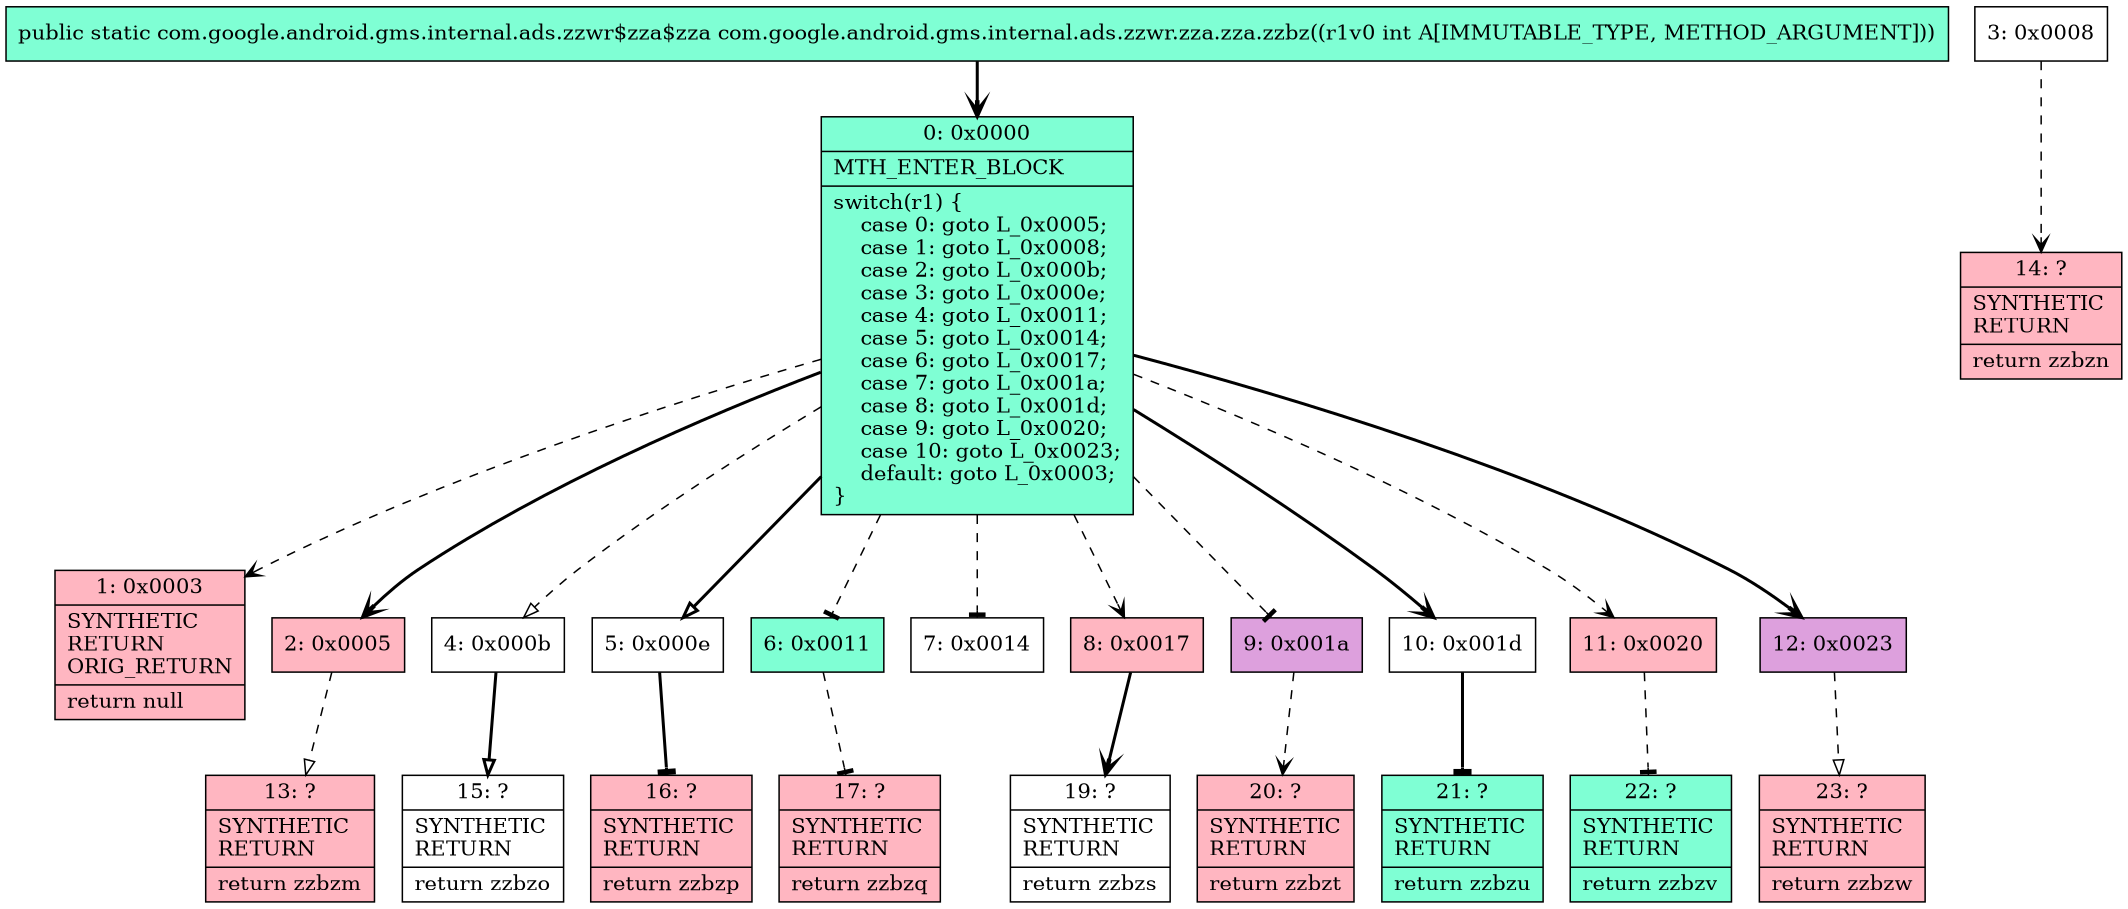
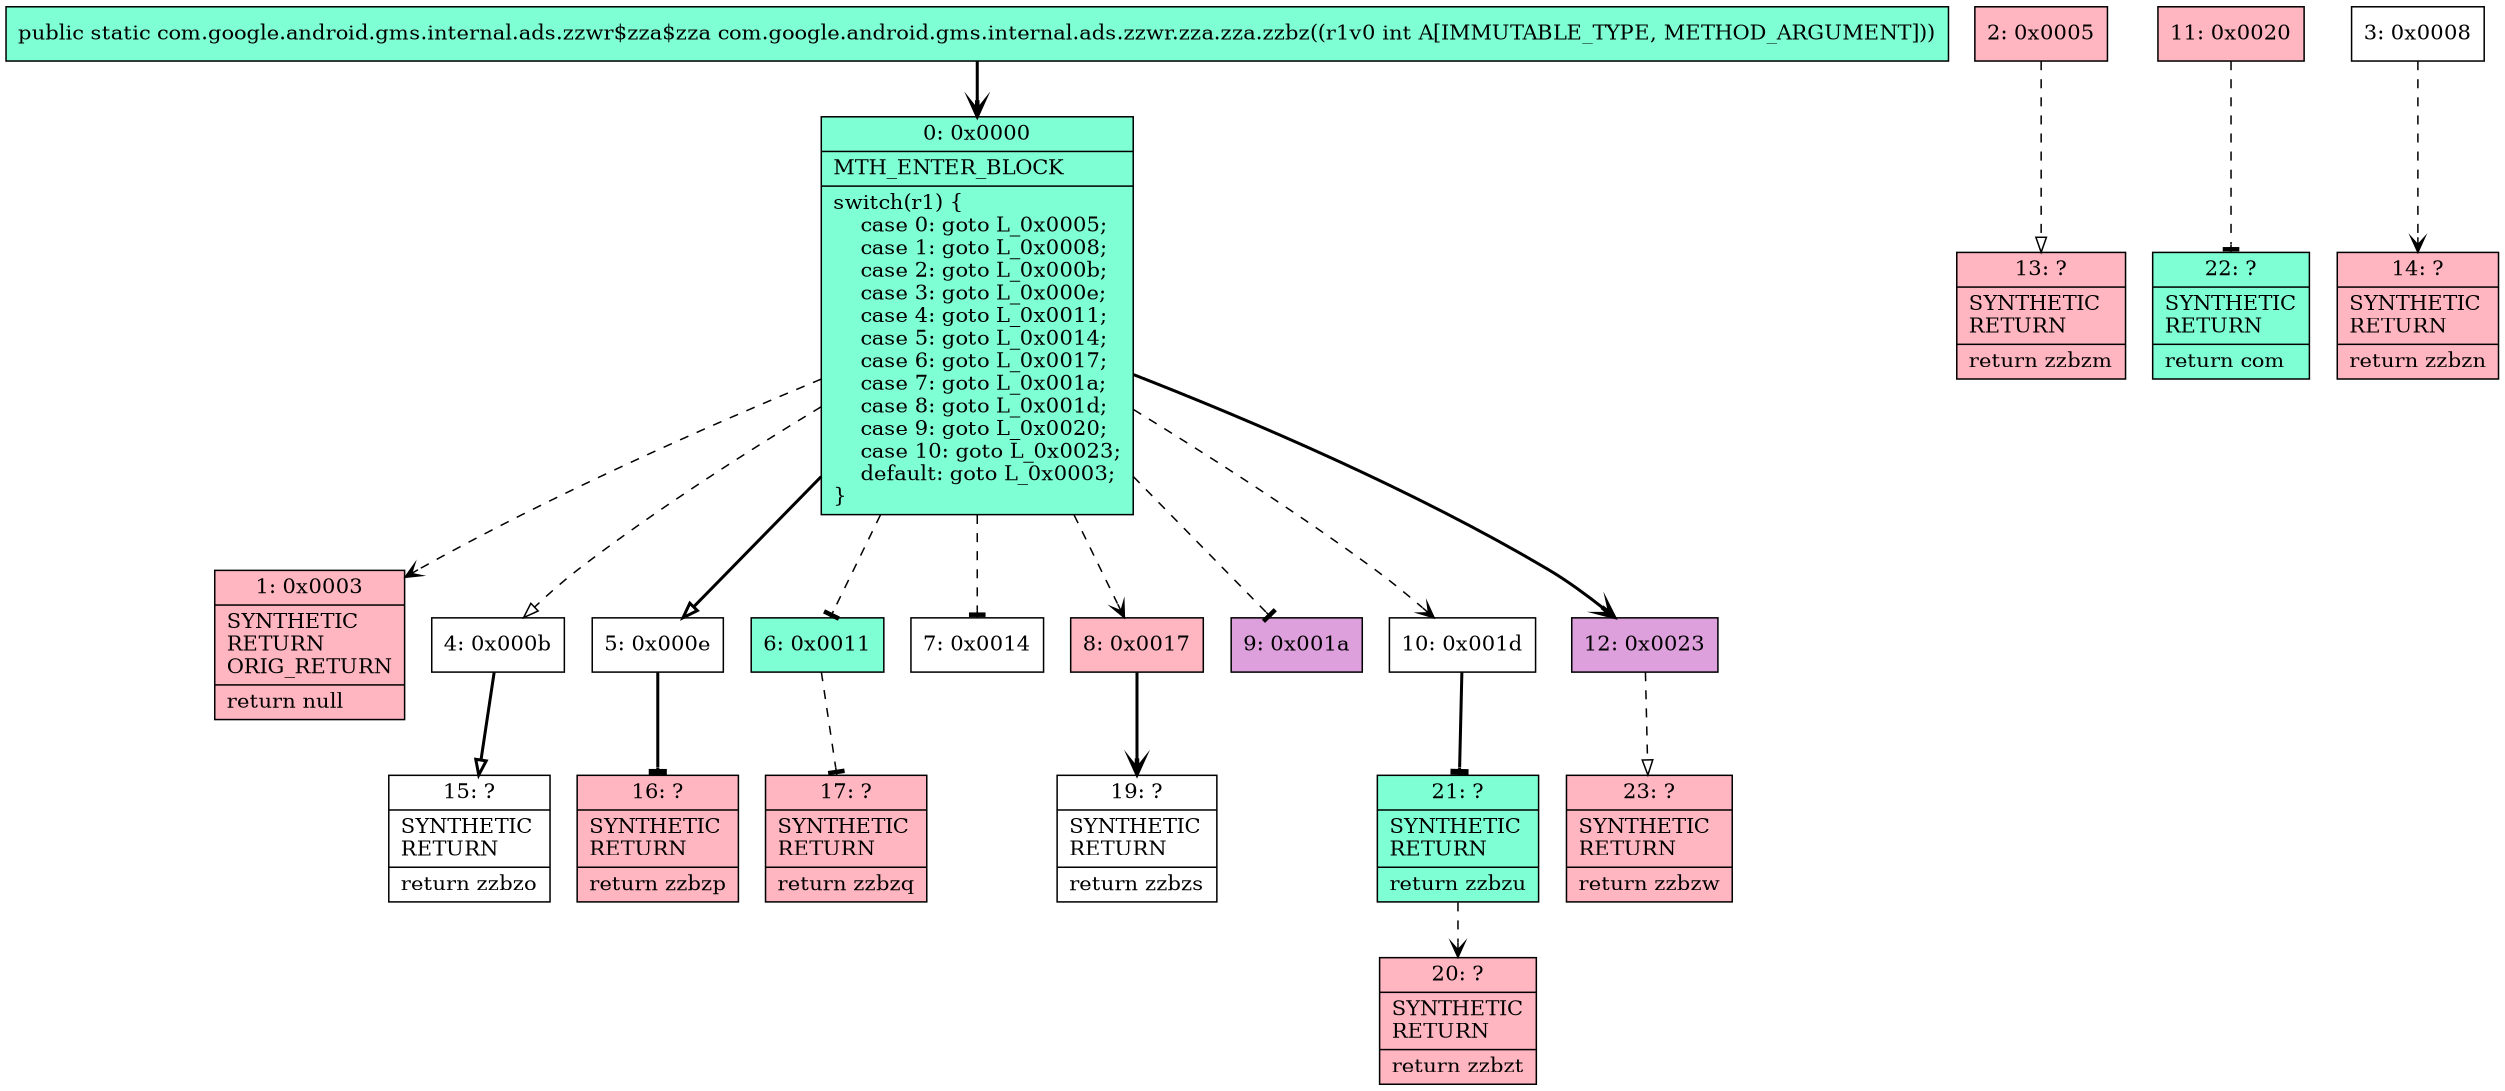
(588, 473) -> none
(1375, 478) -> none
(1281, 504) -> (1281, 504)
(1289, 716) -> (1458, 922)
(1651, 884) -> (2225, 361)
